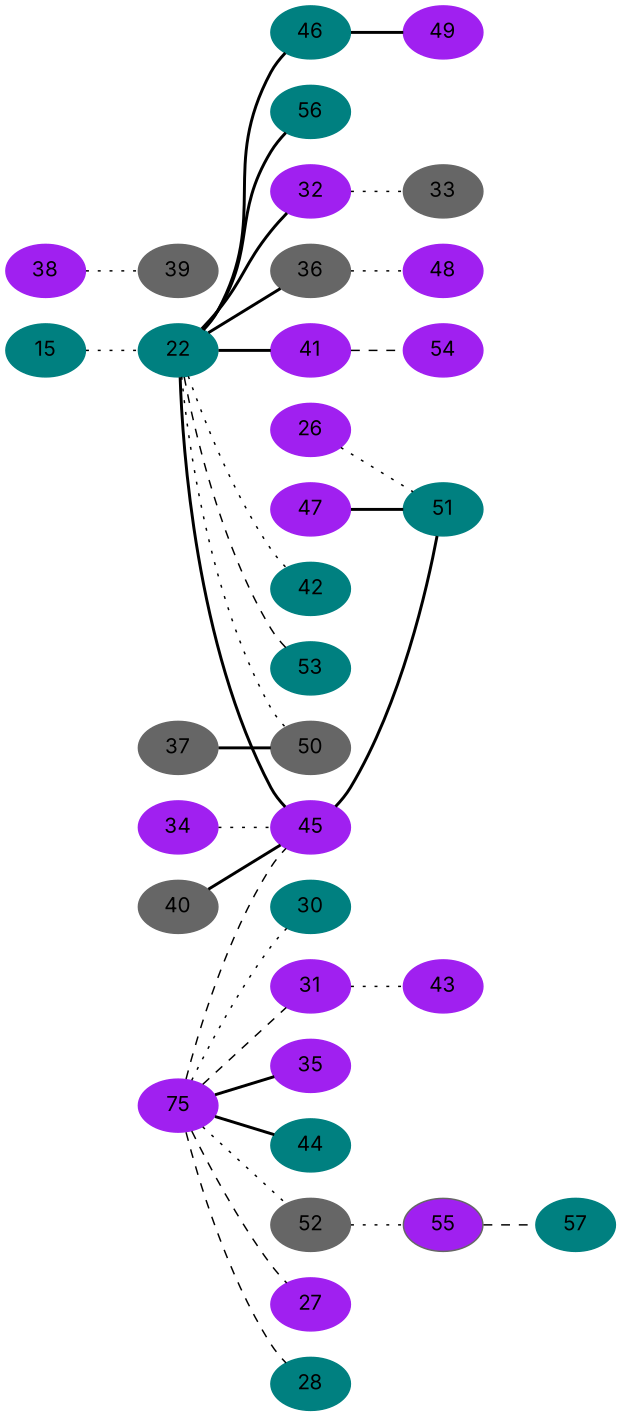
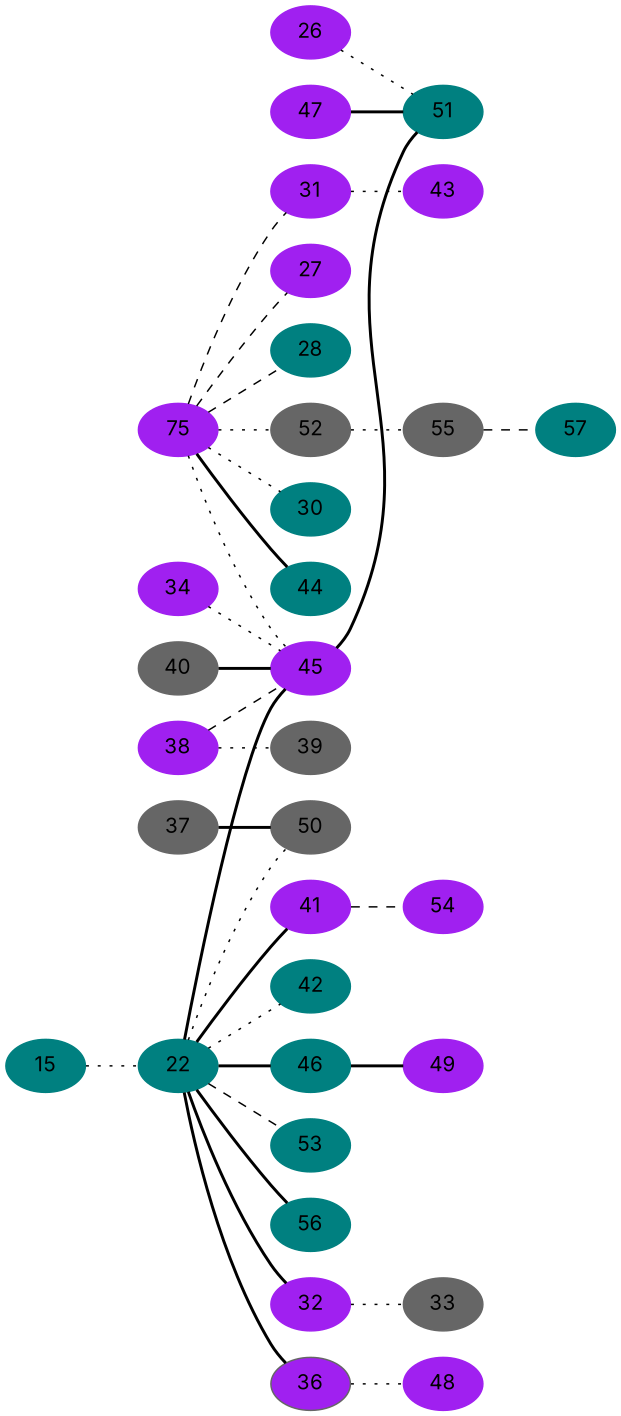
(311, 271) -> (311, 1384)
none -> (244, 708)
(225, 959) -> (230, 556)
(311, 1066) -> none
(443, 1225) -> (443, 430)
